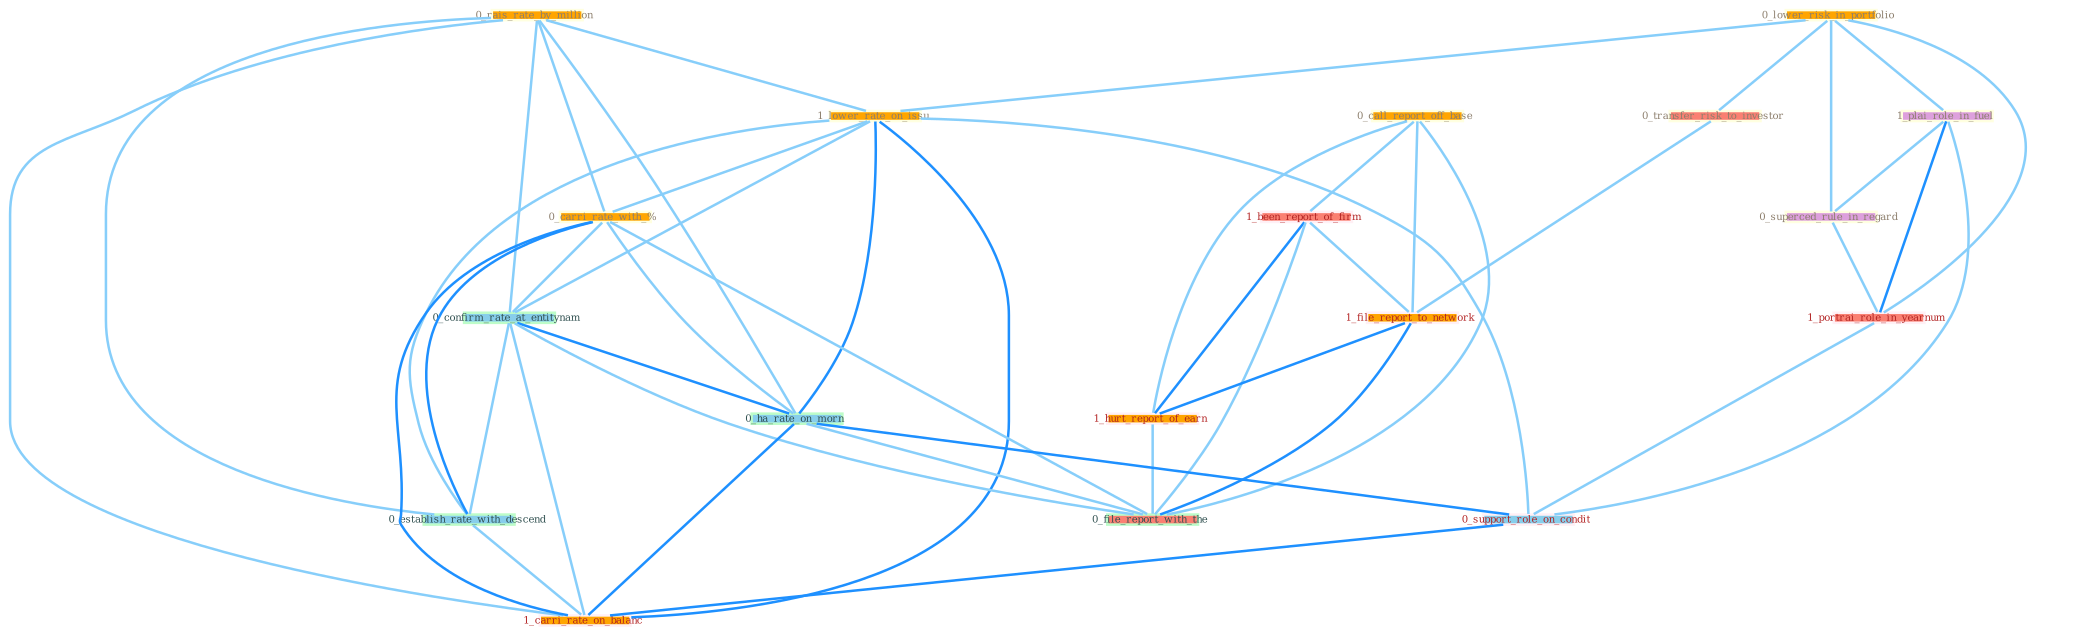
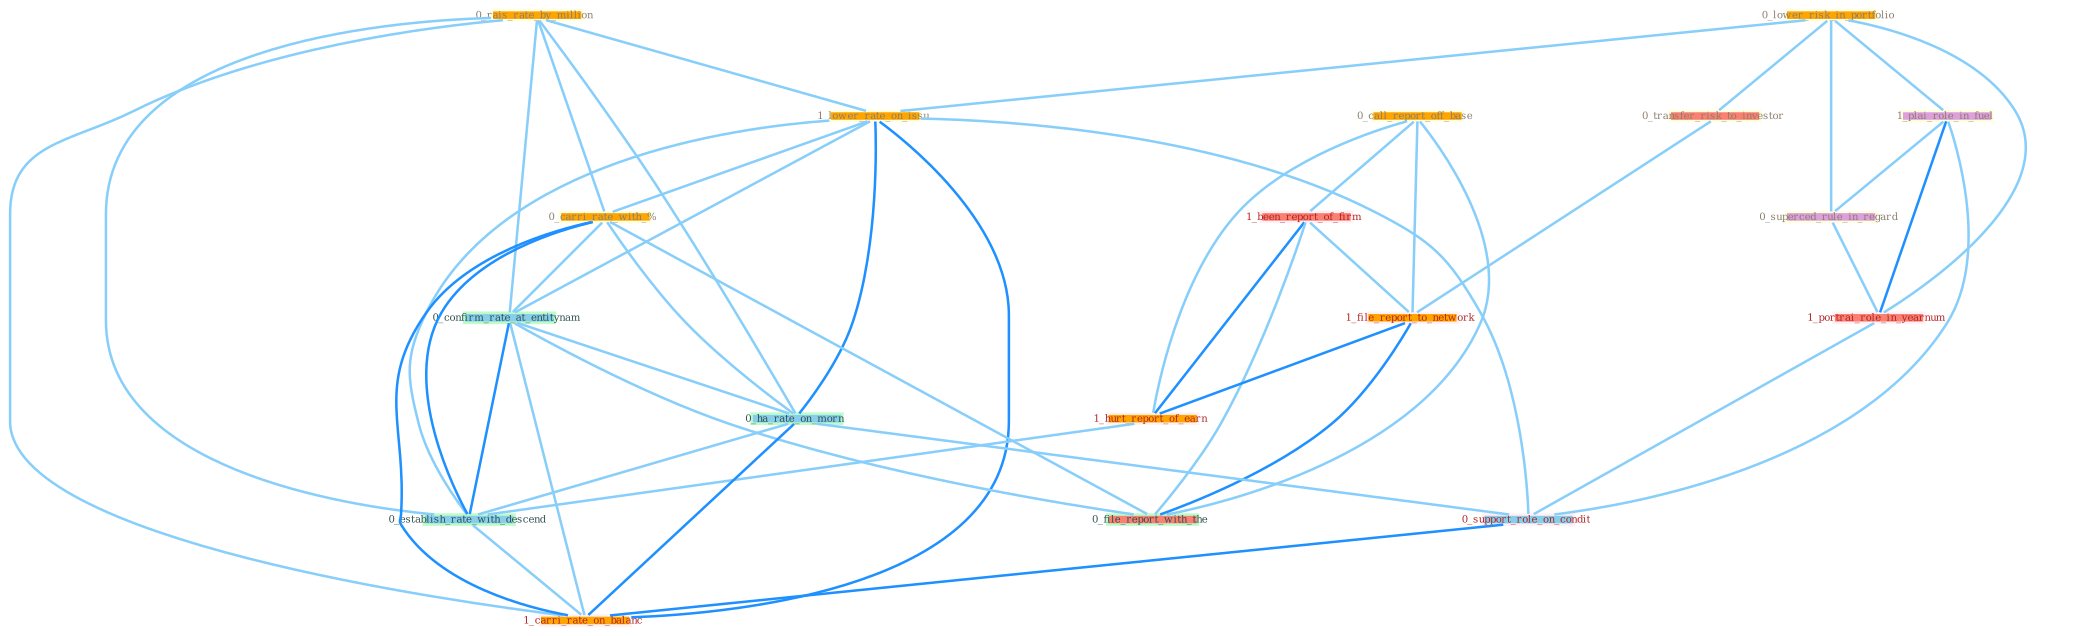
(653, 368) -> (653, 368)
(489, 419) -> (489, 419)
(1128, 465) -> (1163, 469)
(975, 469) -> (633, 469)
(1153, 485) -> (811, 469)
